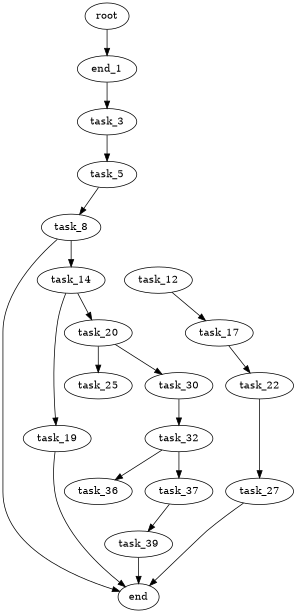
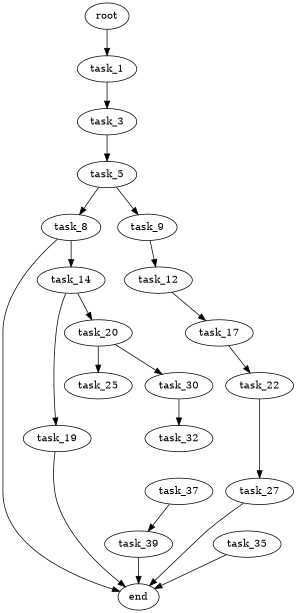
(107, 69) -> (107, 69)
none -> (147, 227)
(179, 461) -> none
(98, 491) -> none
none -> (247, 544)
